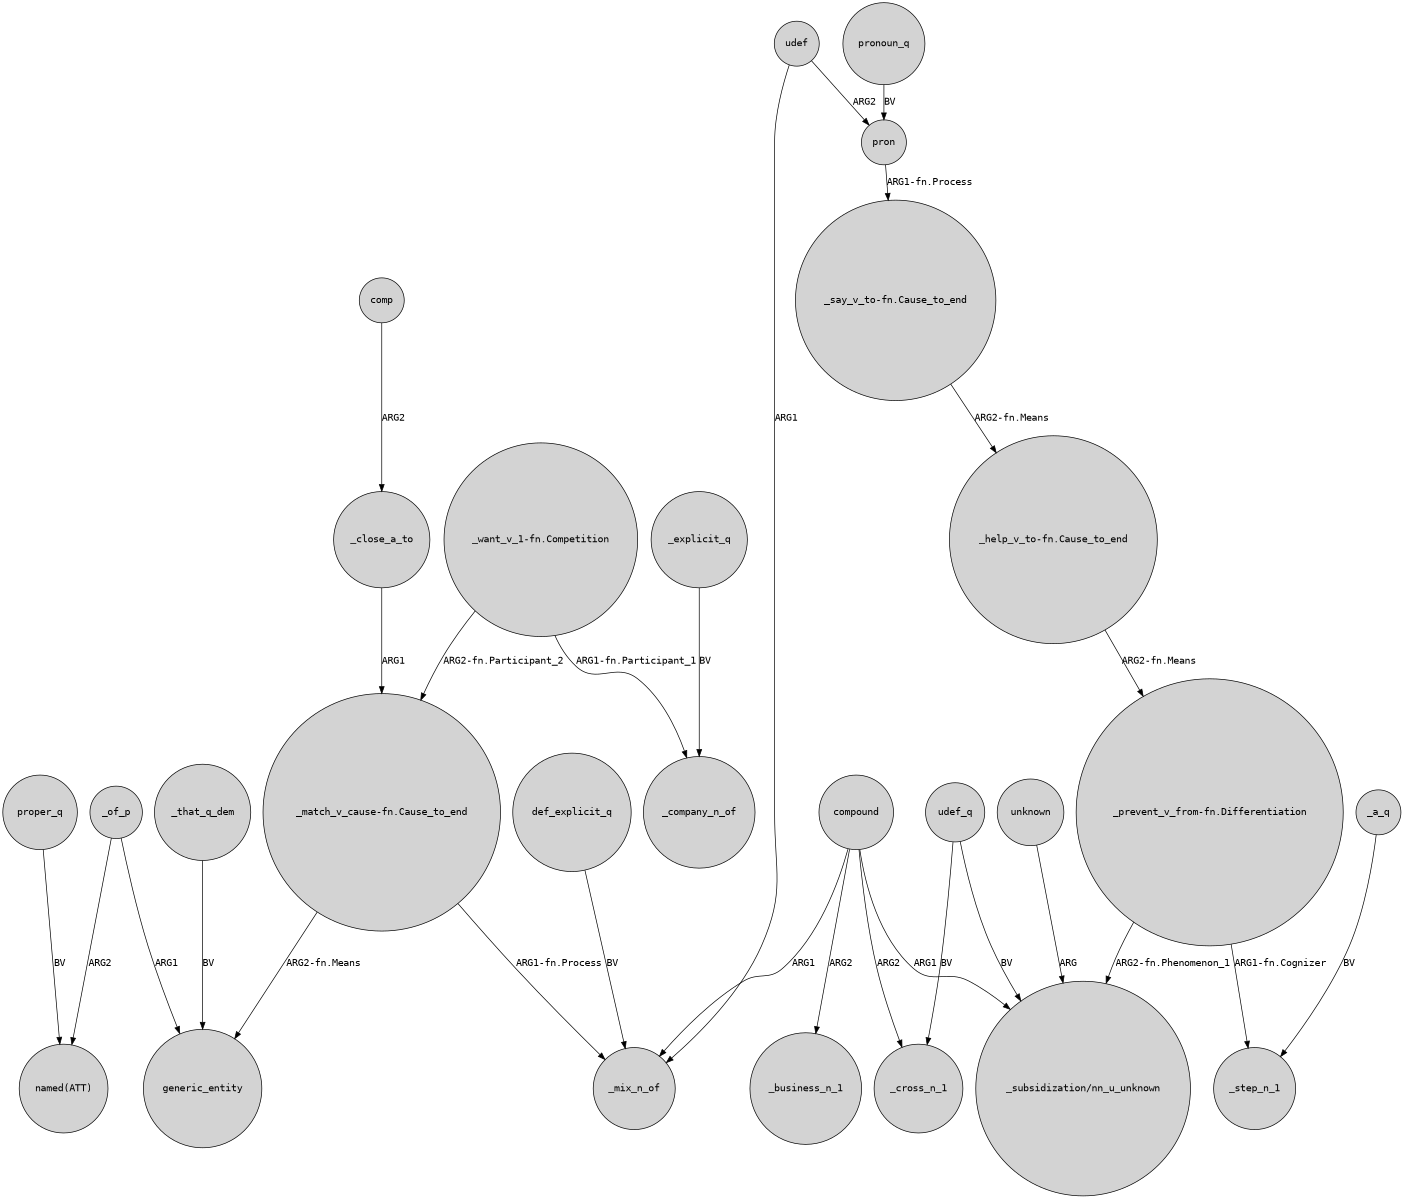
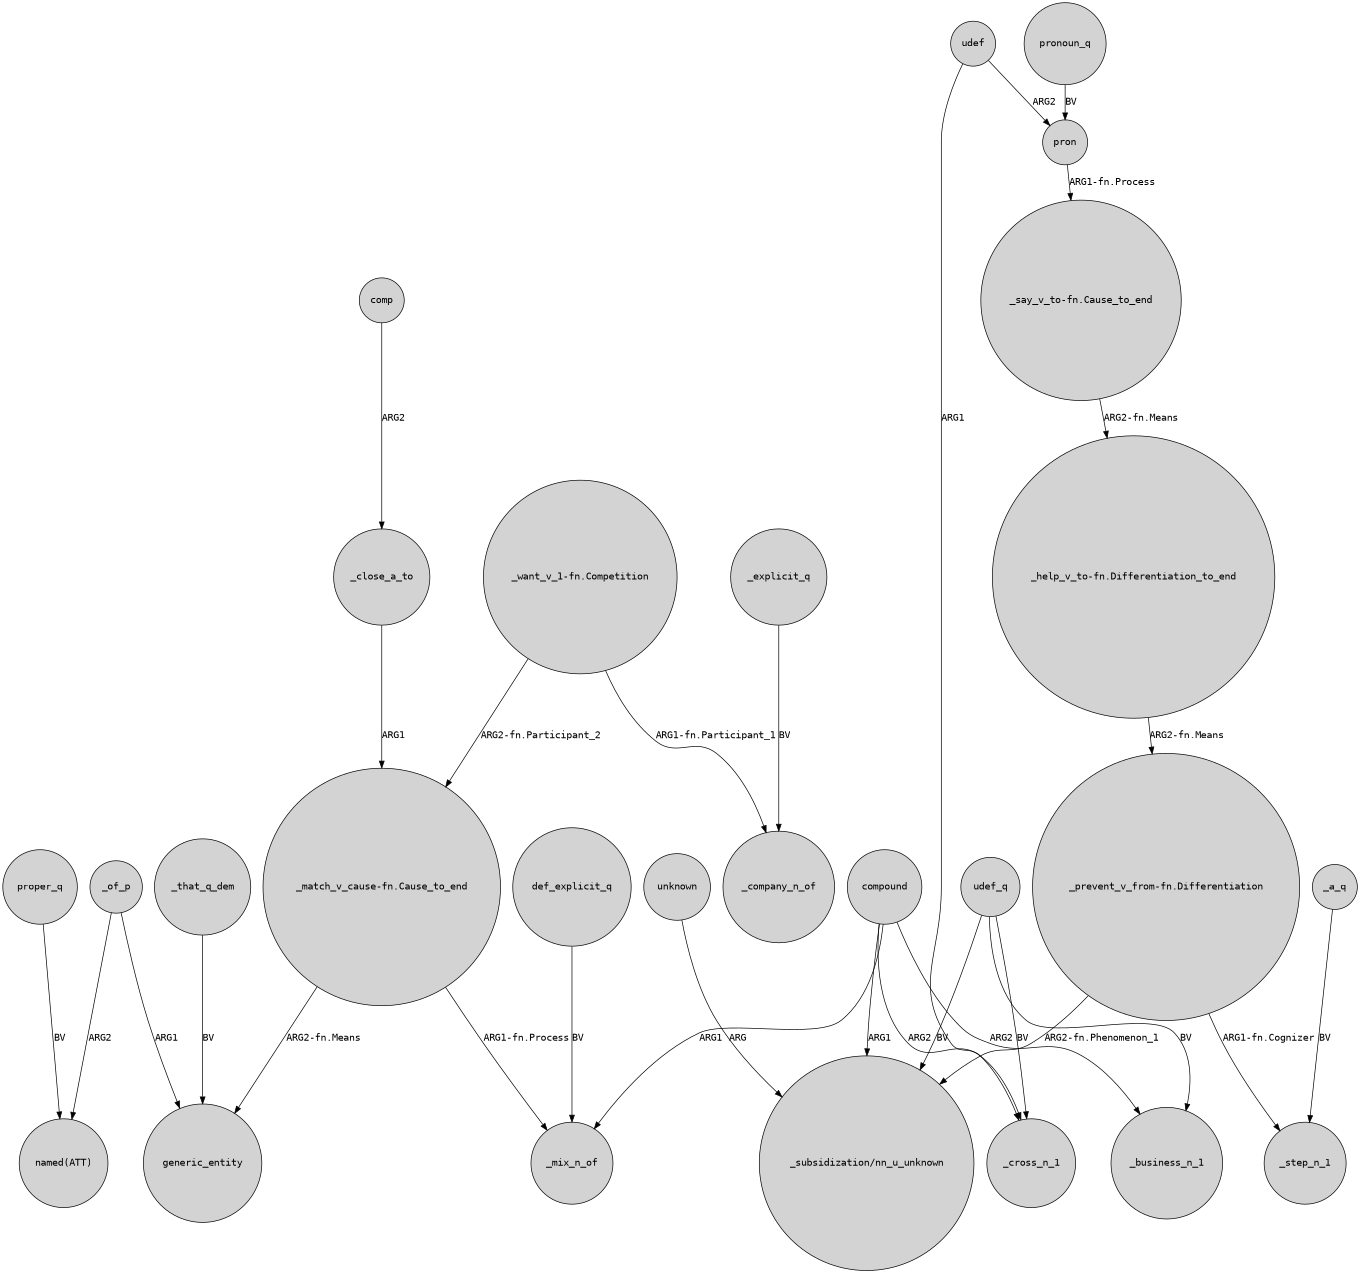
(1053, 540) -> (1134, 577)
(775, 578) -> (941, 605)
none -> (1082, 1027)
